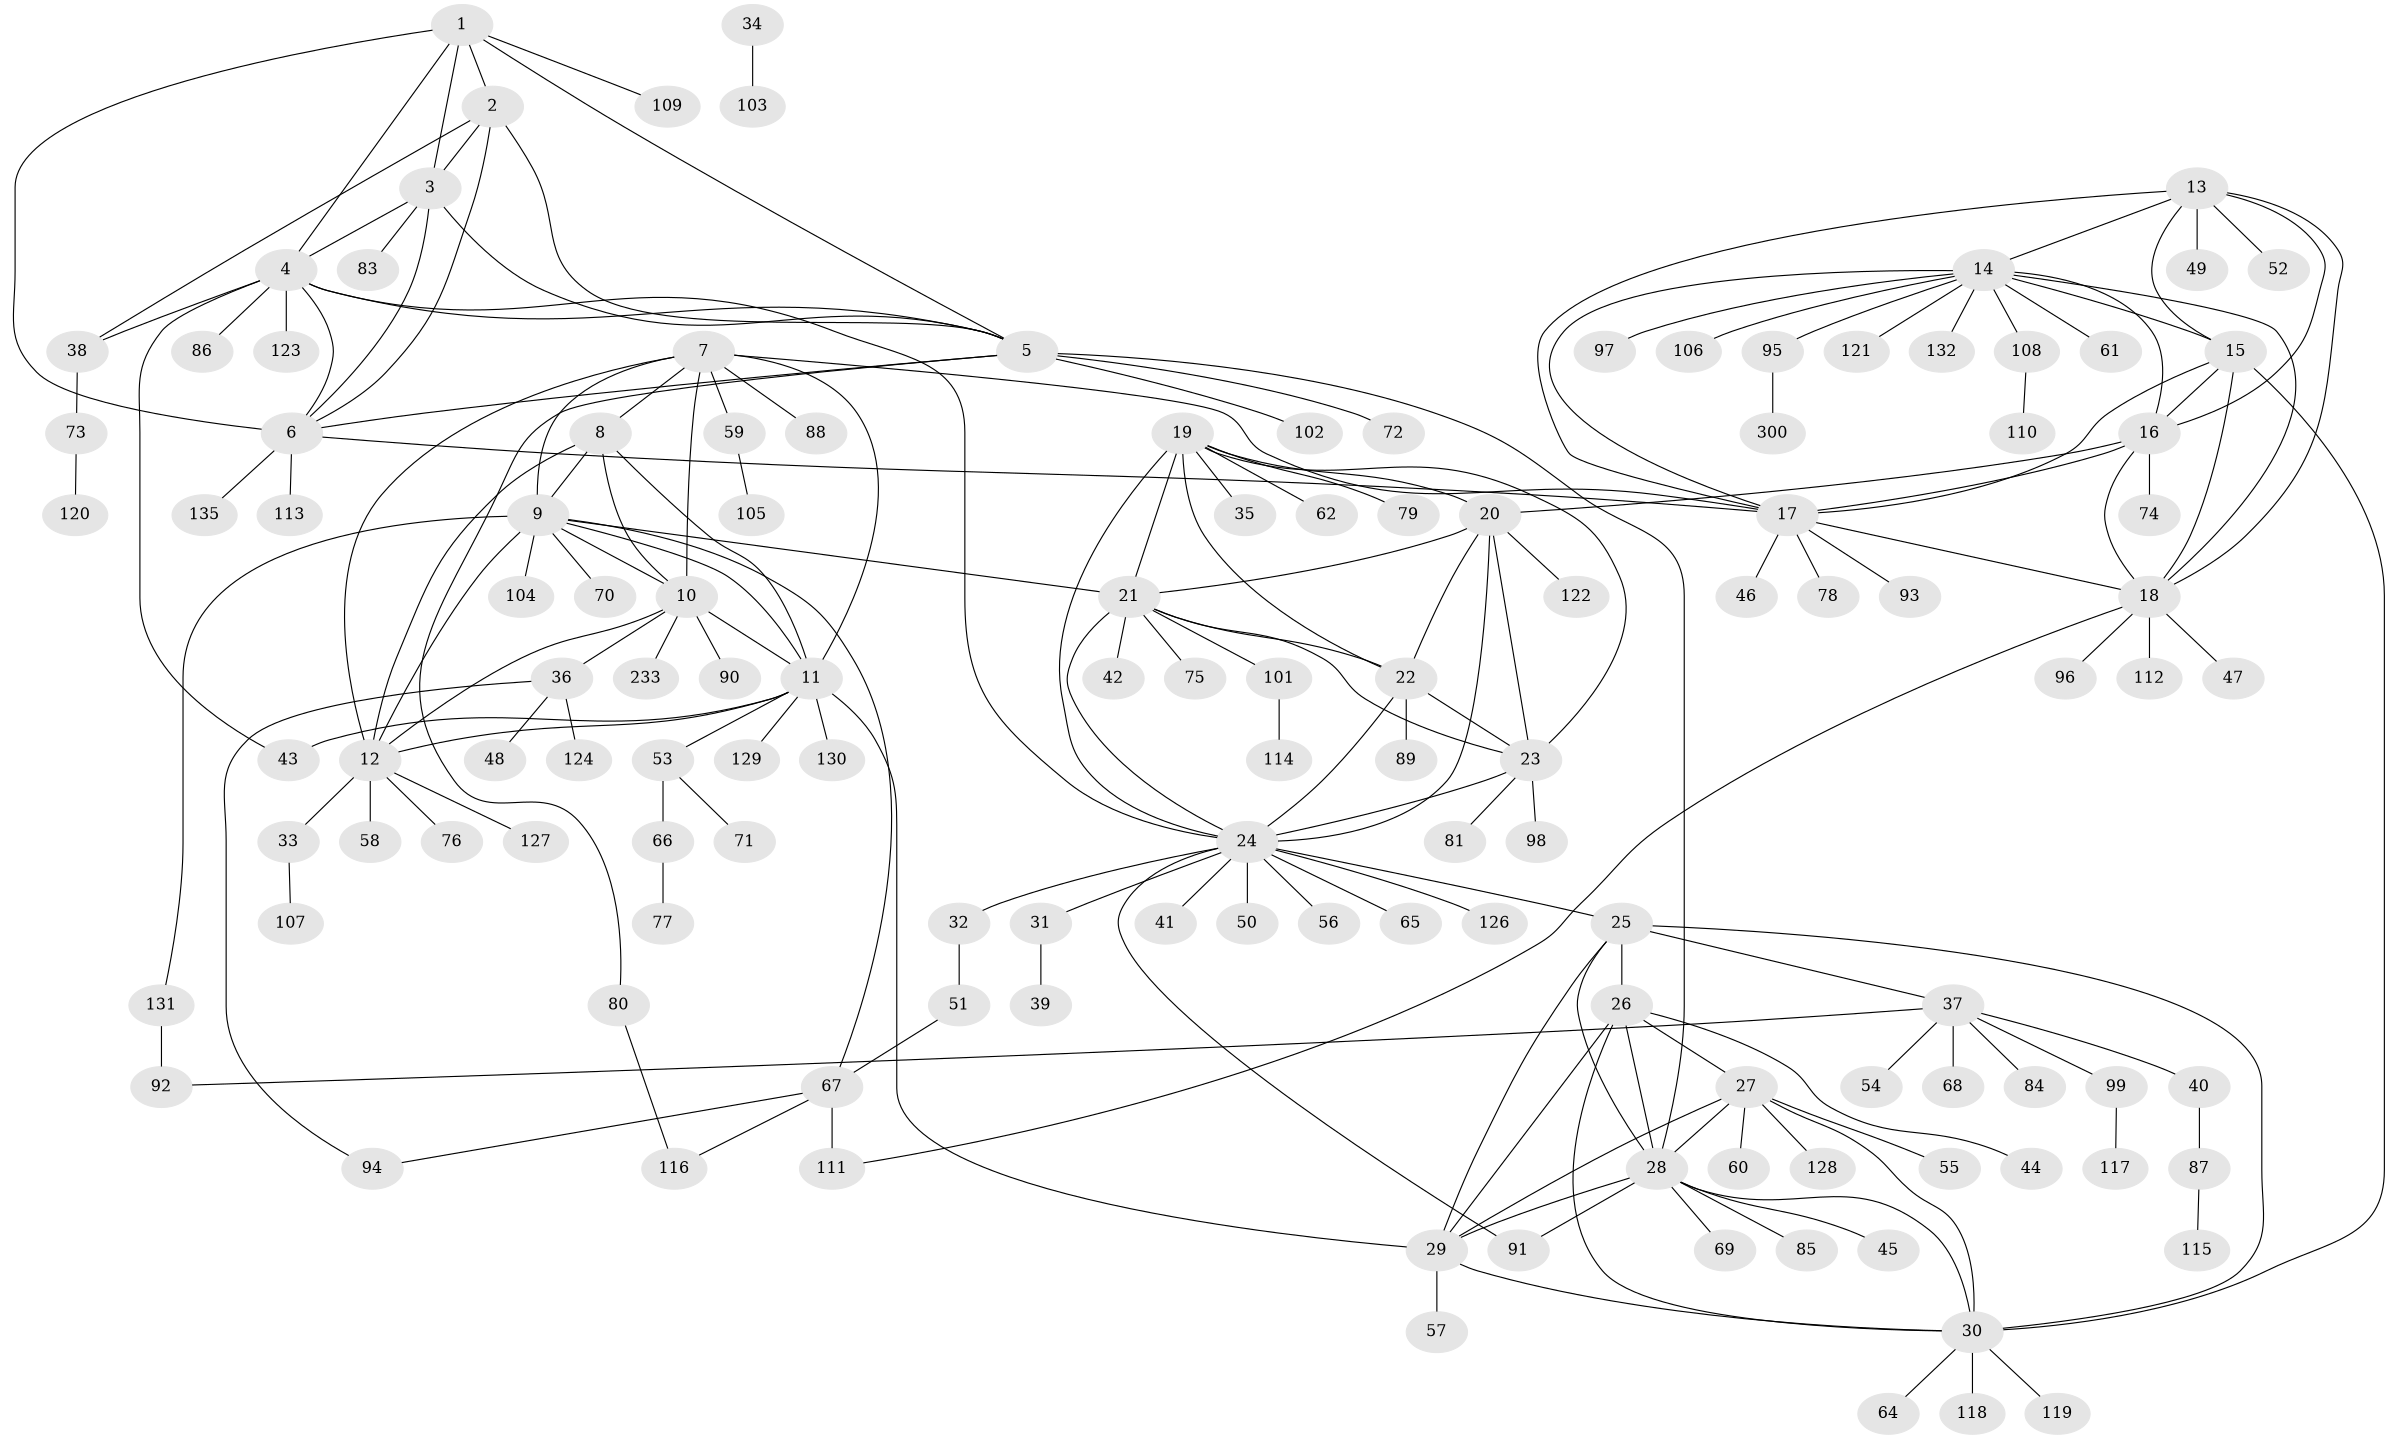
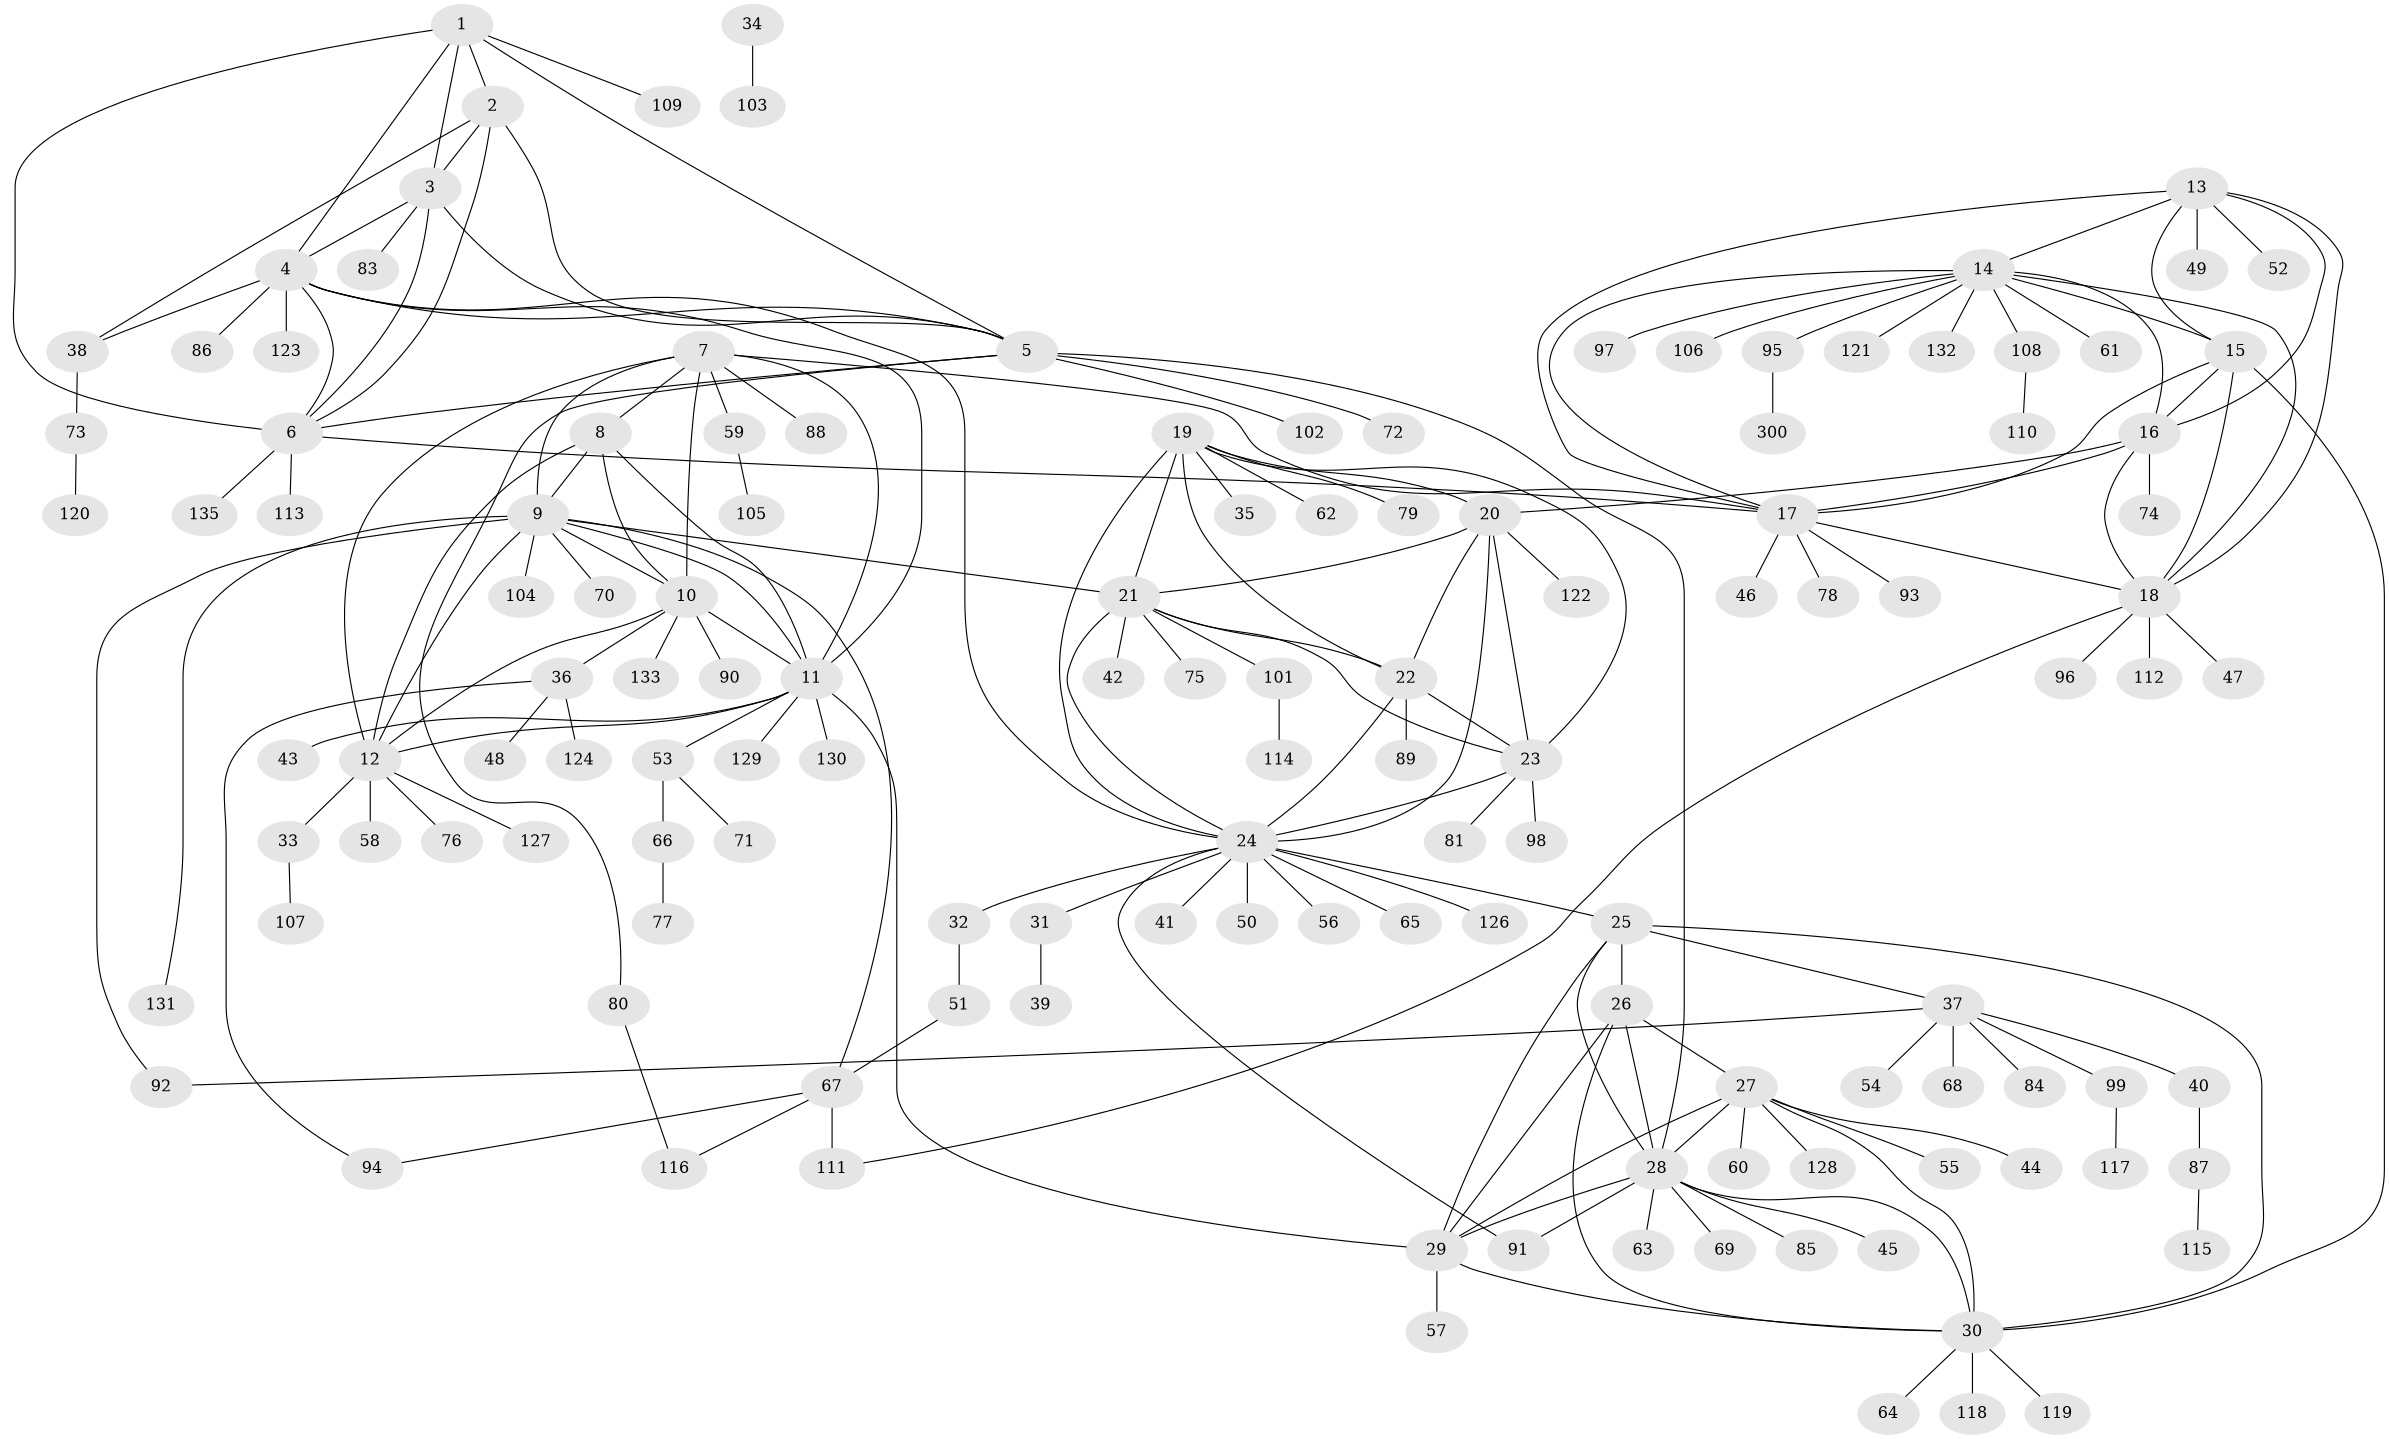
(140, 508) -> (766, 337)
(646, 679) -> (646, 679)
(161, 1046) -> (103, 645)
(1821, 1101) -> (1890, 1127)
none -> (1643, 1250)
